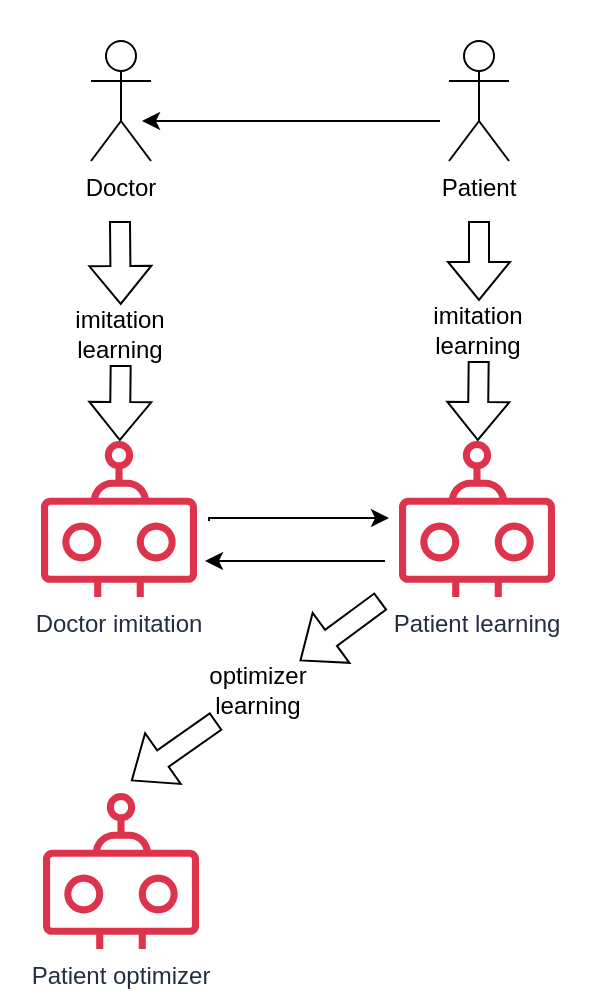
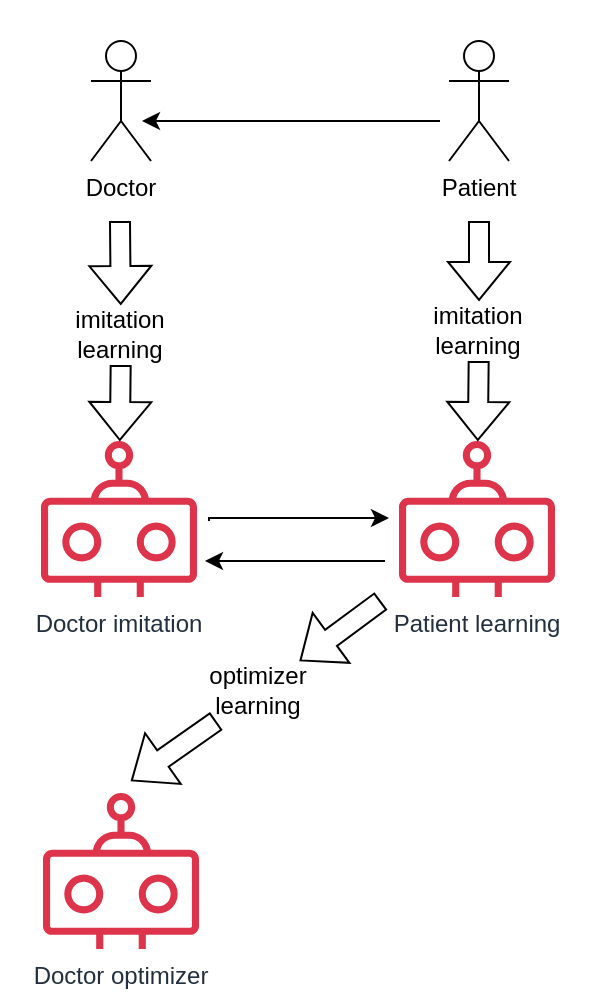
(122, 977) -> (122, 977)
